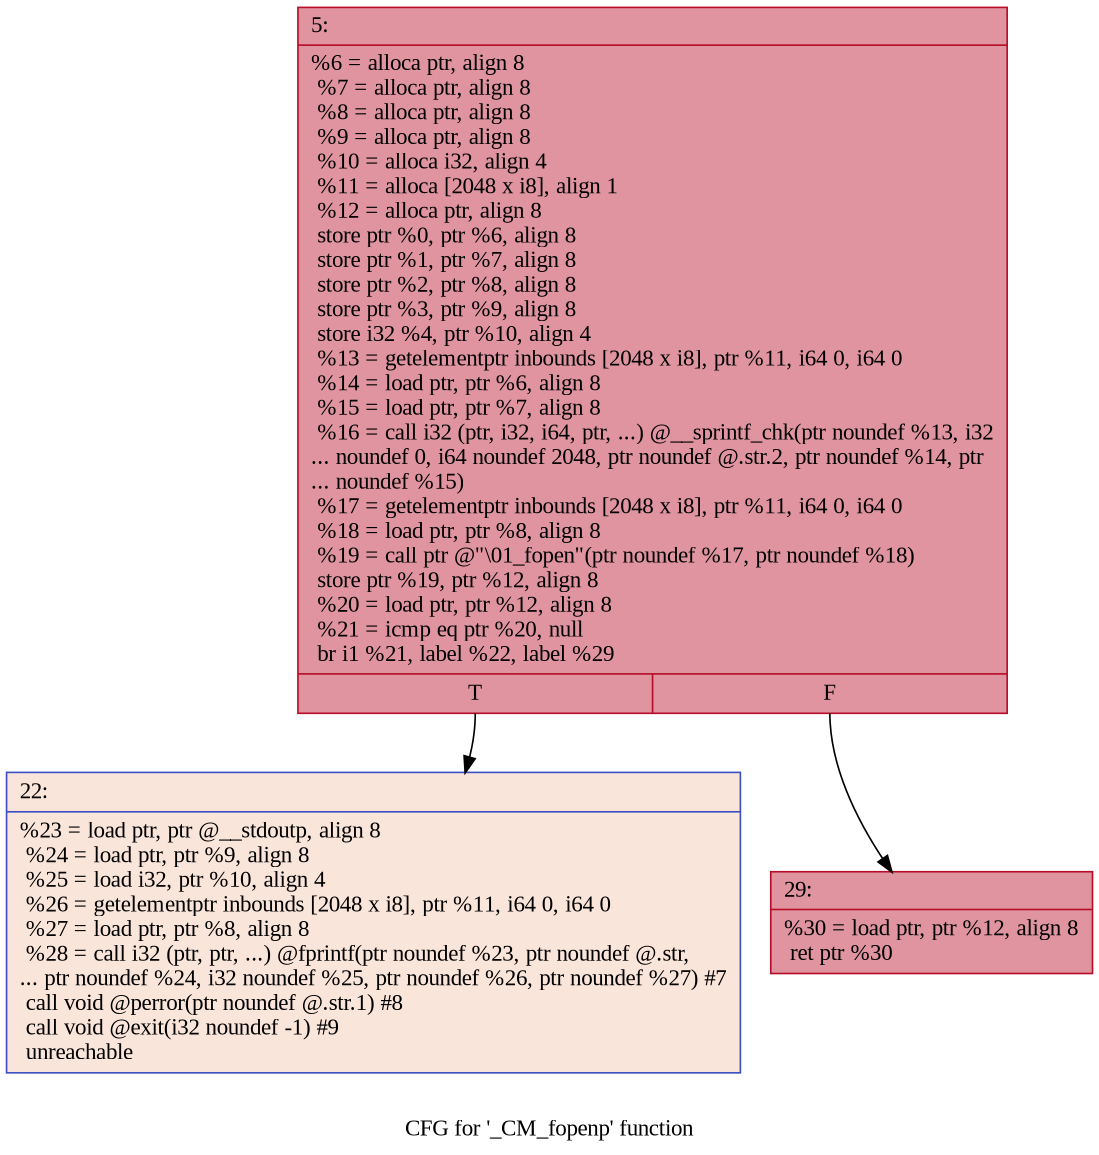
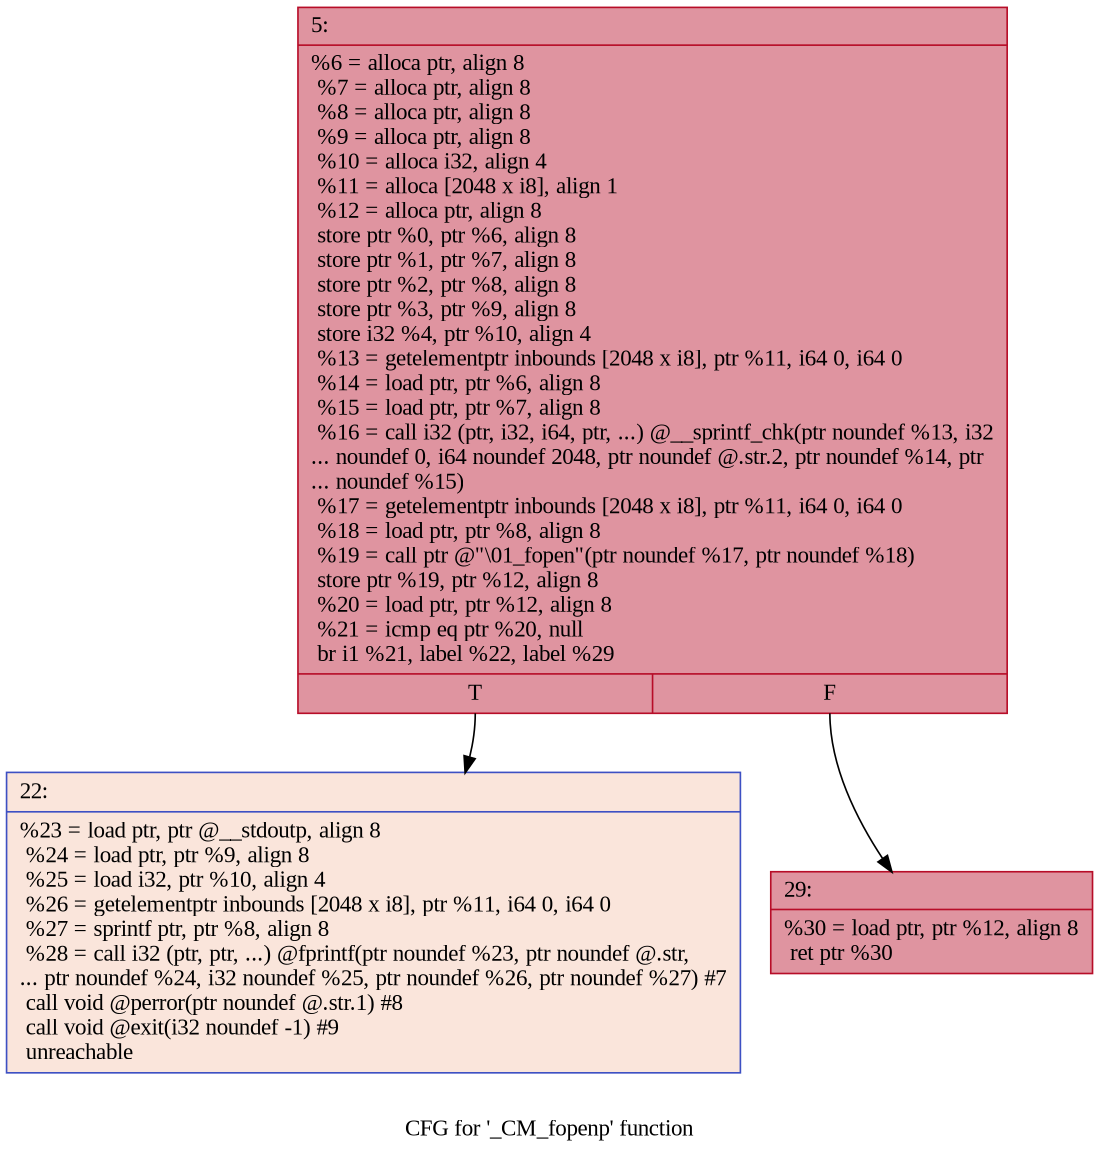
(165, 929) -> (175, 929)
